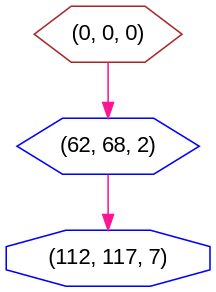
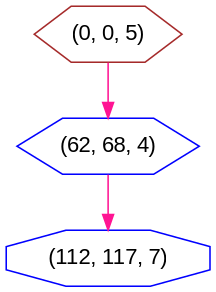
(108, 34) -> (108, 34)
(108, 146) -> (108, 146)
